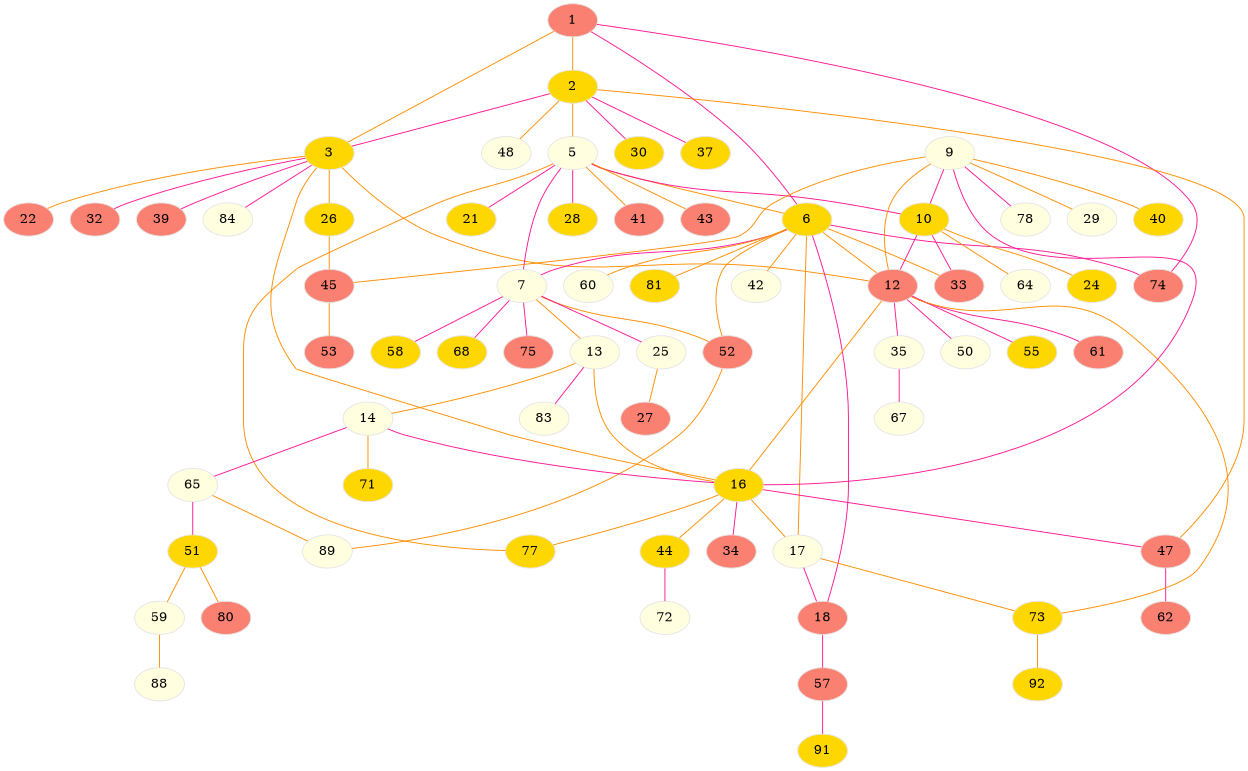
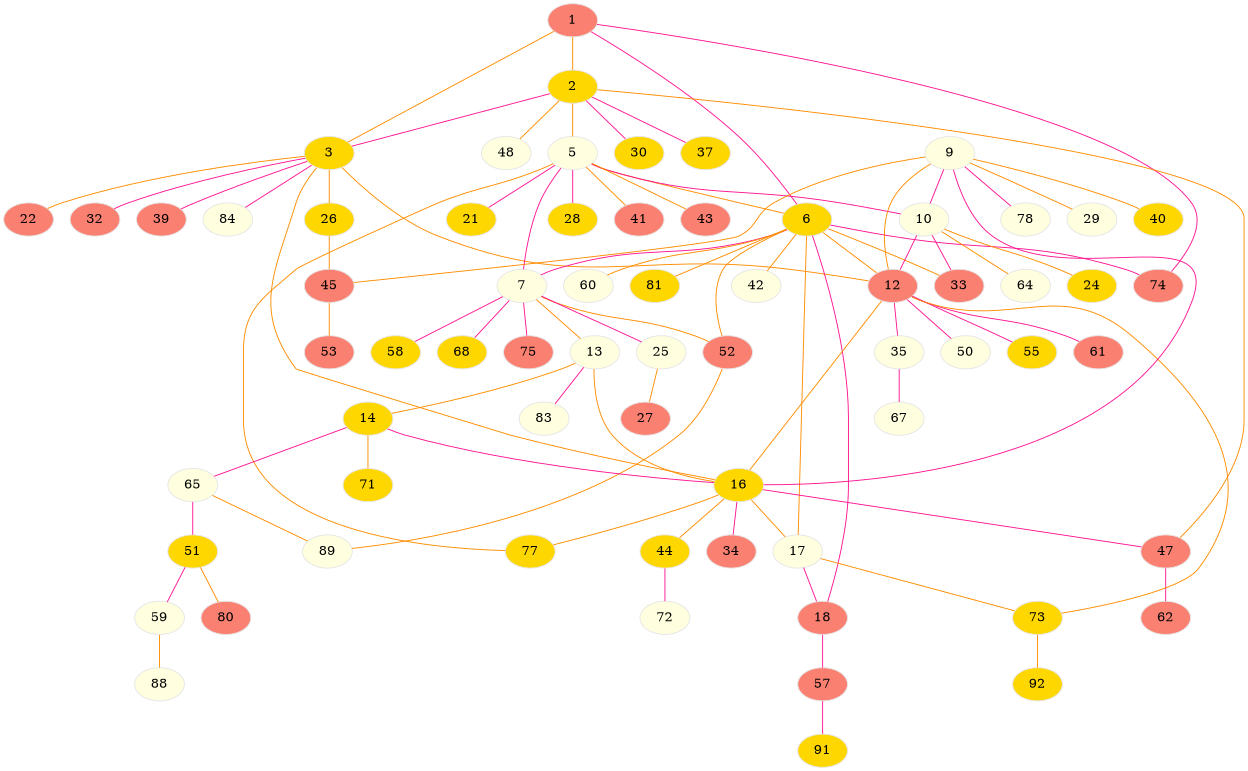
(924, 219) -> (924, 219)
(368, 419) -> (368, 419)
(176, 585) -> (176, 585)
